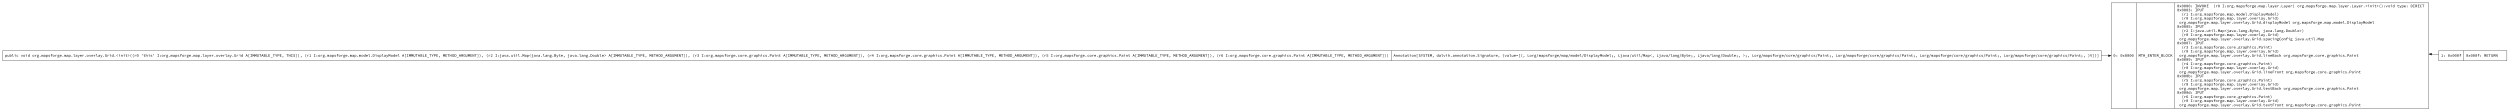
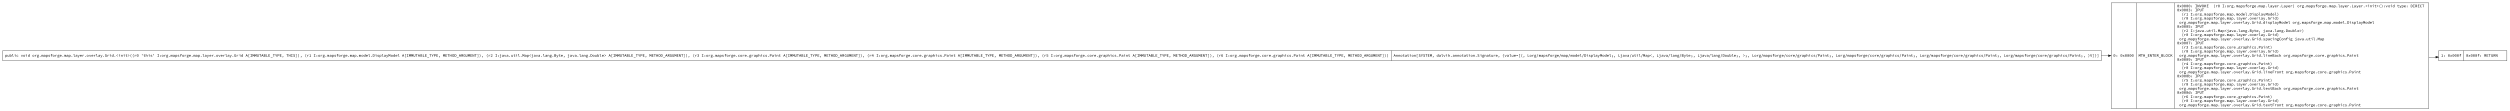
(2435, 54) -> (2432, 57)
